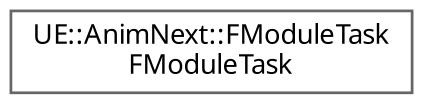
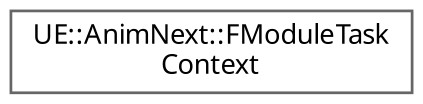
(212, 52) -> (212, 52)
